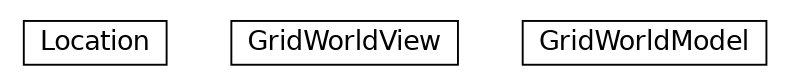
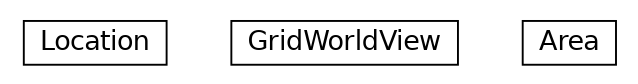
none -> (568, 42)
(645, 42) -> none
